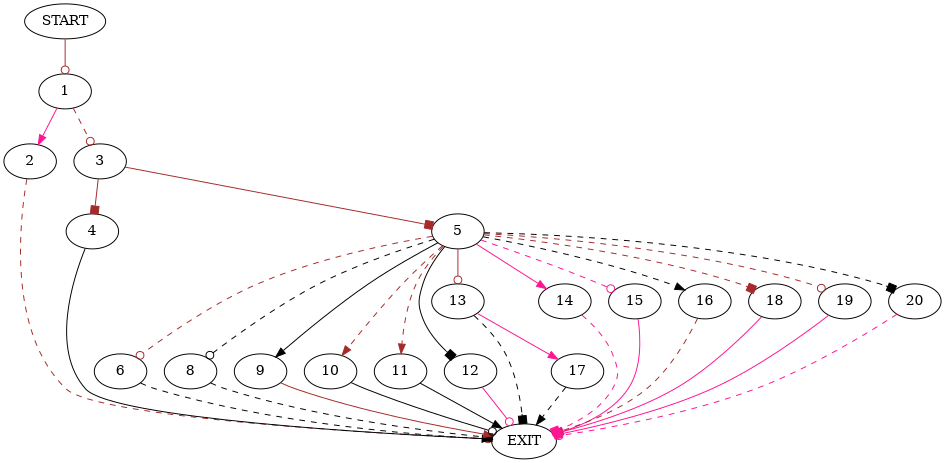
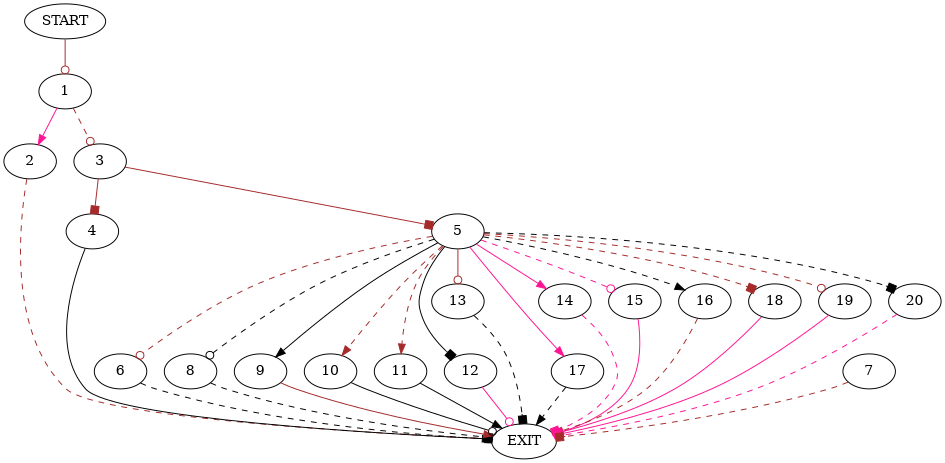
(513, 334) -> (513, 299)
none -> (869, 371)
(89, 391) -> (89, 391)
